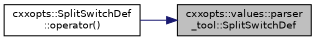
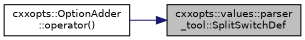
(72, 20) -> (67, 20)
